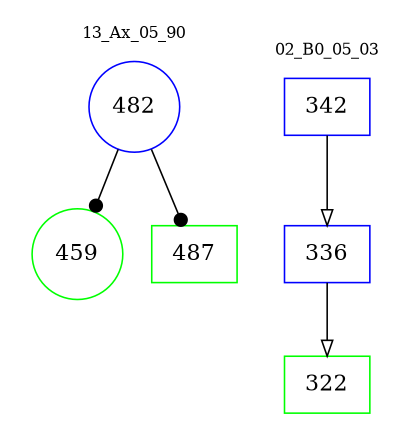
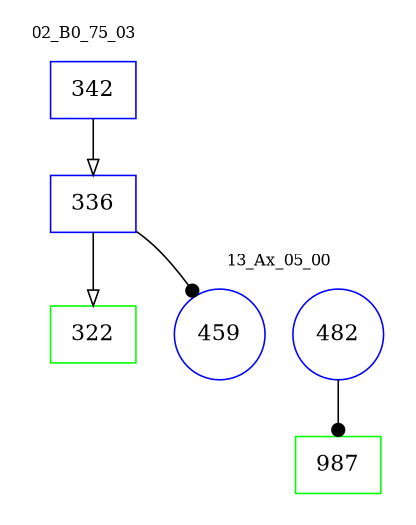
(134, 34) -> (279, 262)
(327, 51) -> (84, 34)
(108, 175) -> (171, 263)
(77, 254) -> (220, 334)
(194, 254) -> (338, 465)
